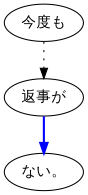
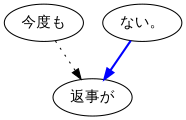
(44, 130) -> (121, 56)
